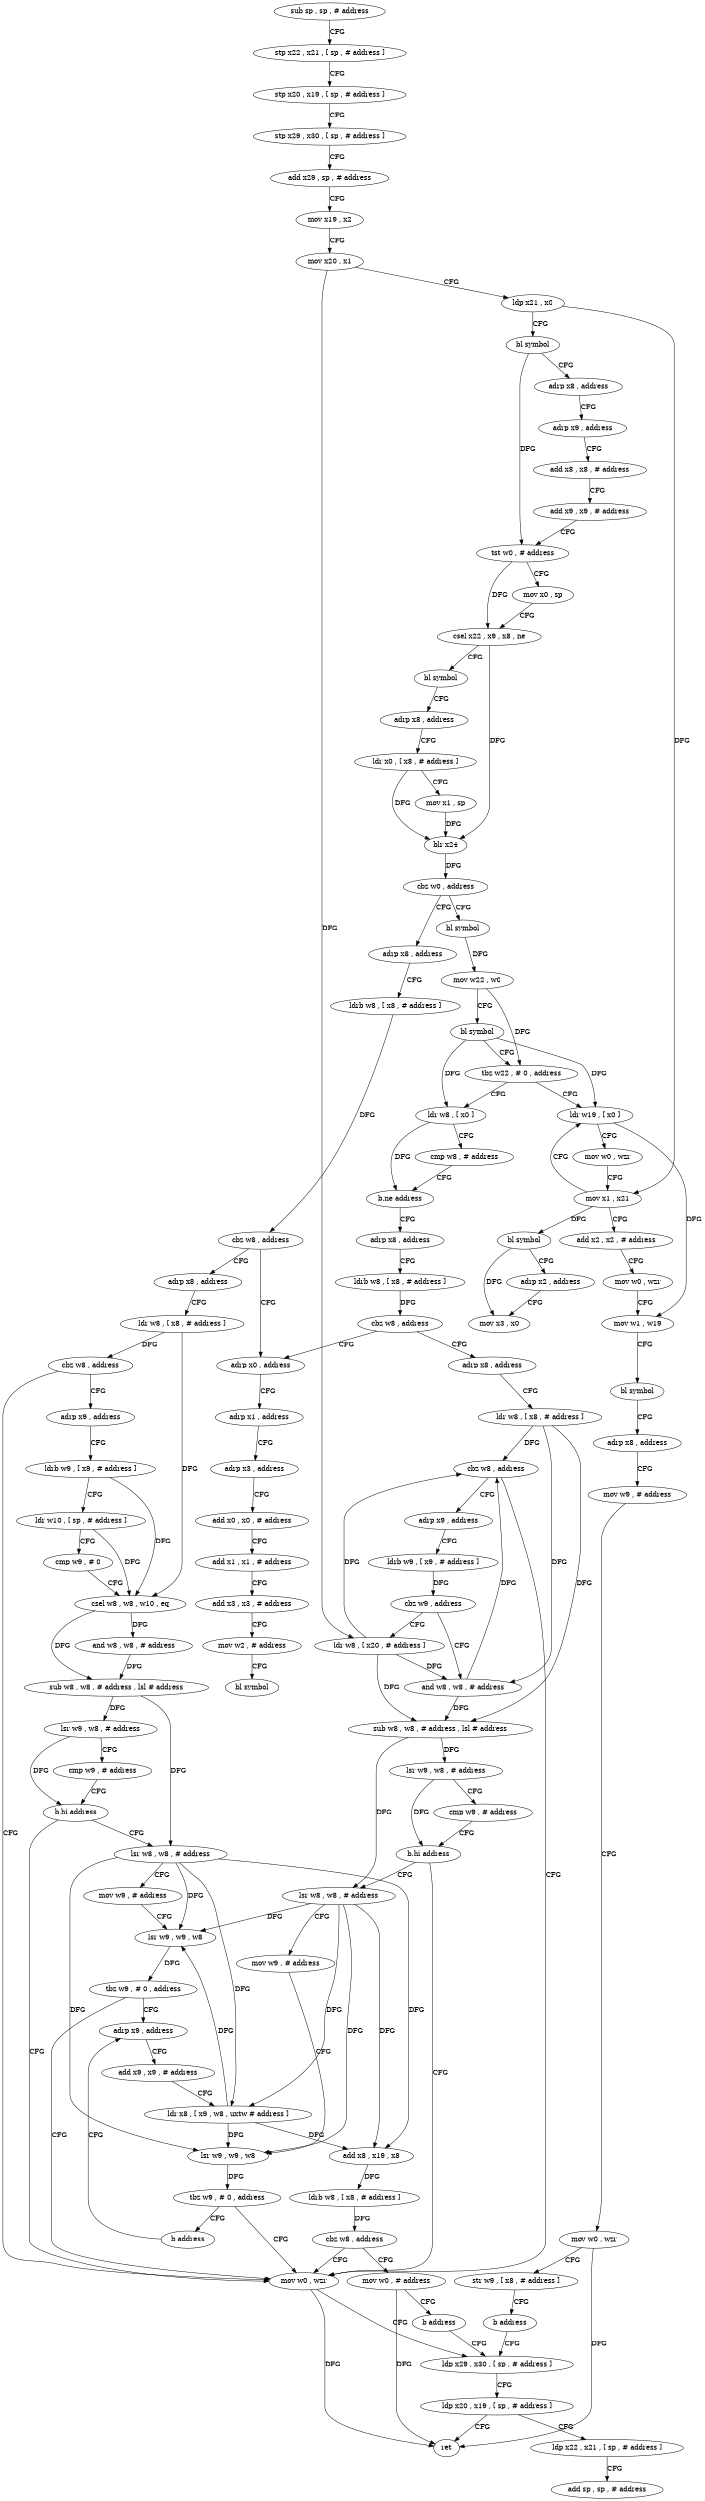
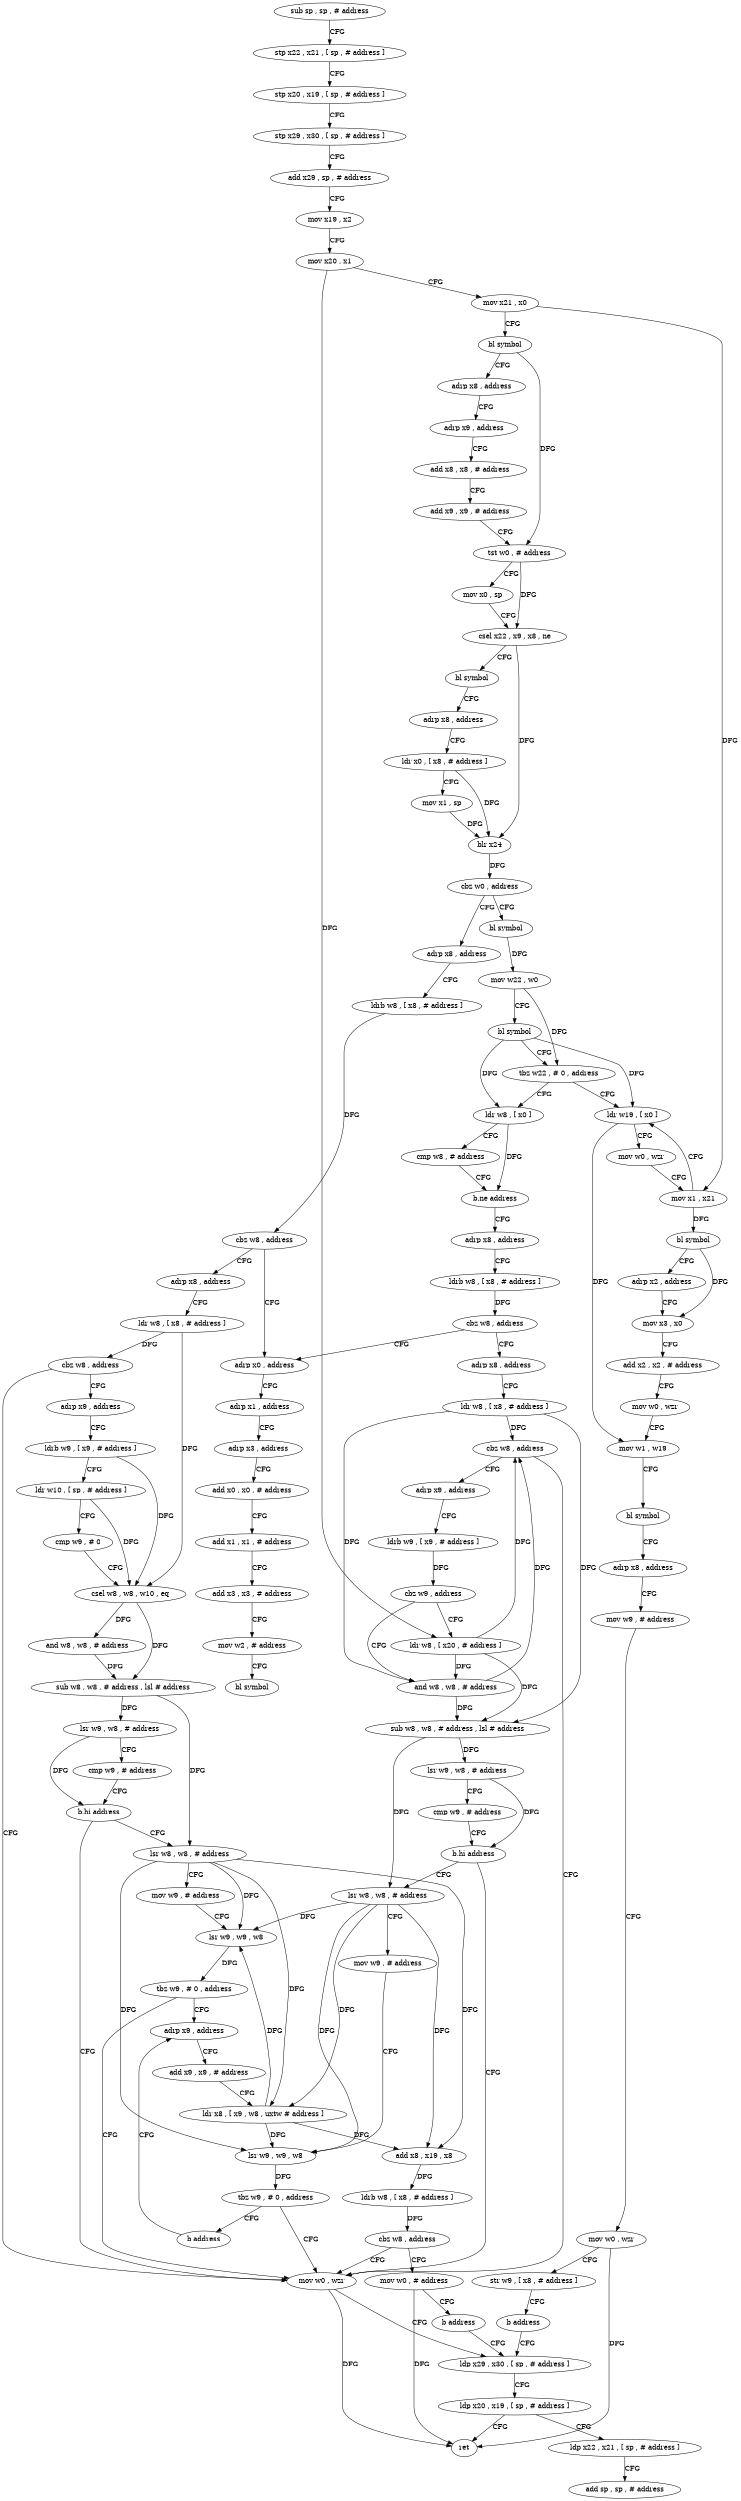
(533, 303) -> (505, 303)
(611, 1217) -> (663, 1342)
